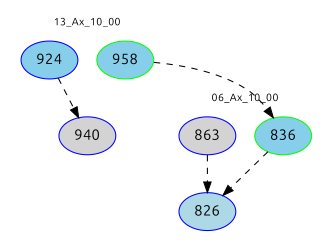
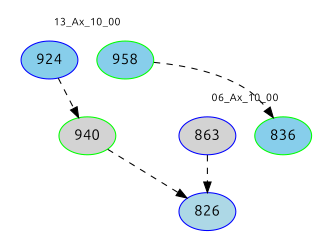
(87, 136) -> (87, 136)
(249, 170) -> (143, 171)
